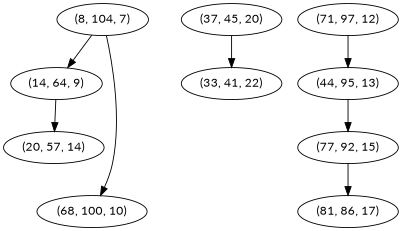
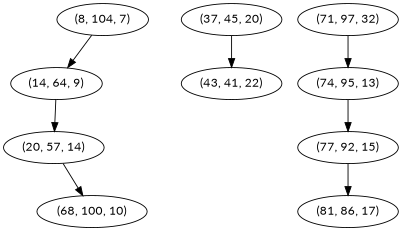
(348, 20) -> (348, 20)
(232, 84) -> (232, 84)
(348, 84) -> (348, 84)
(116, 112) -> (71, 176)
